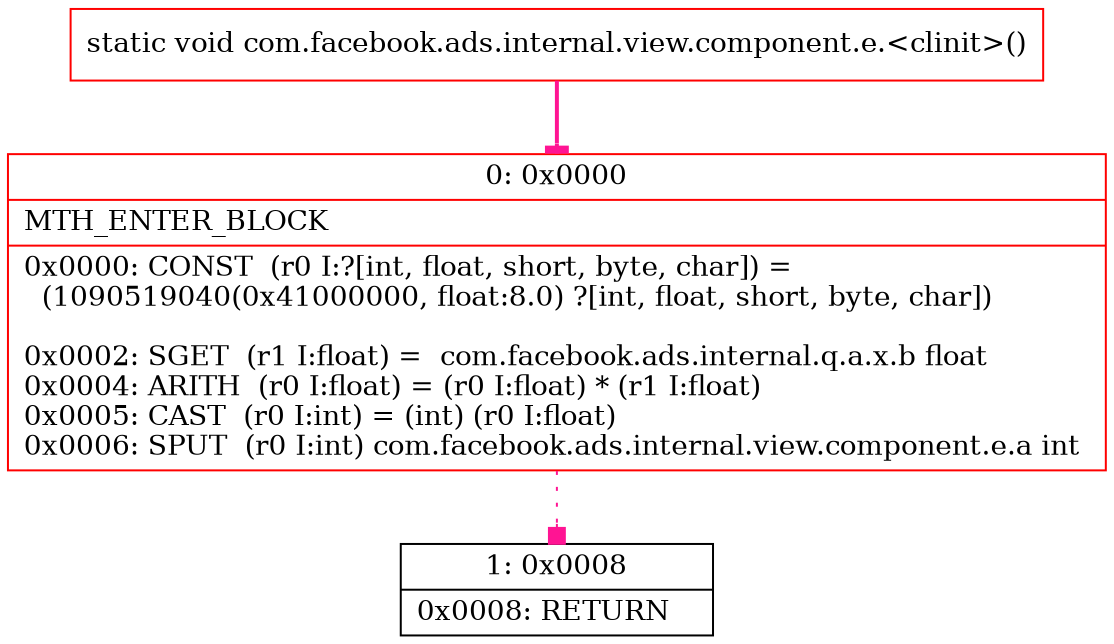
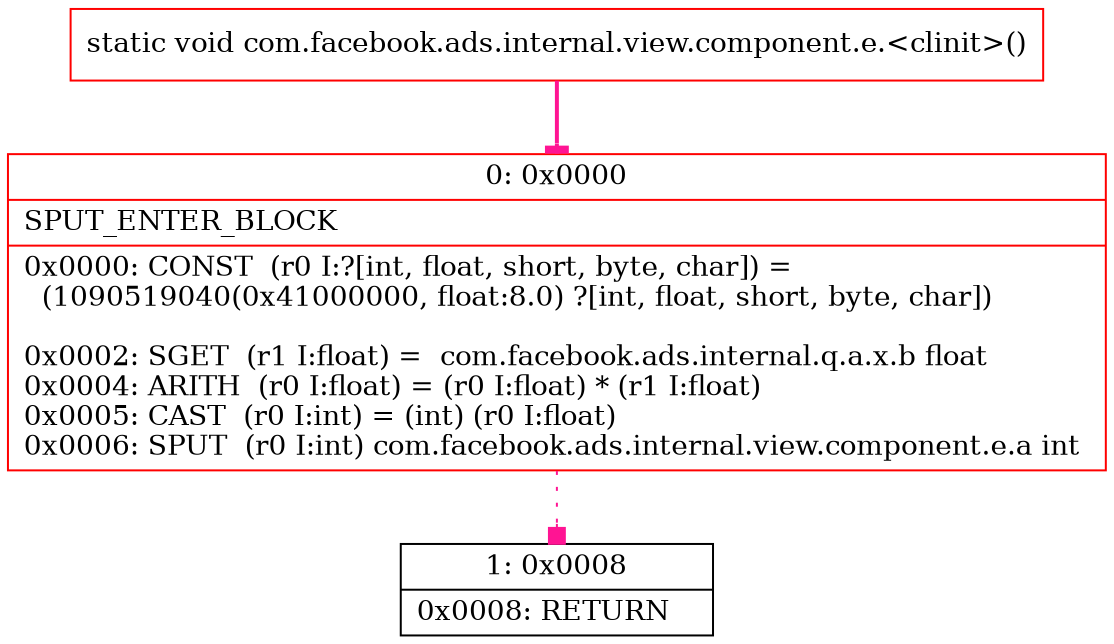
(177, 222) -> (181, 222)
